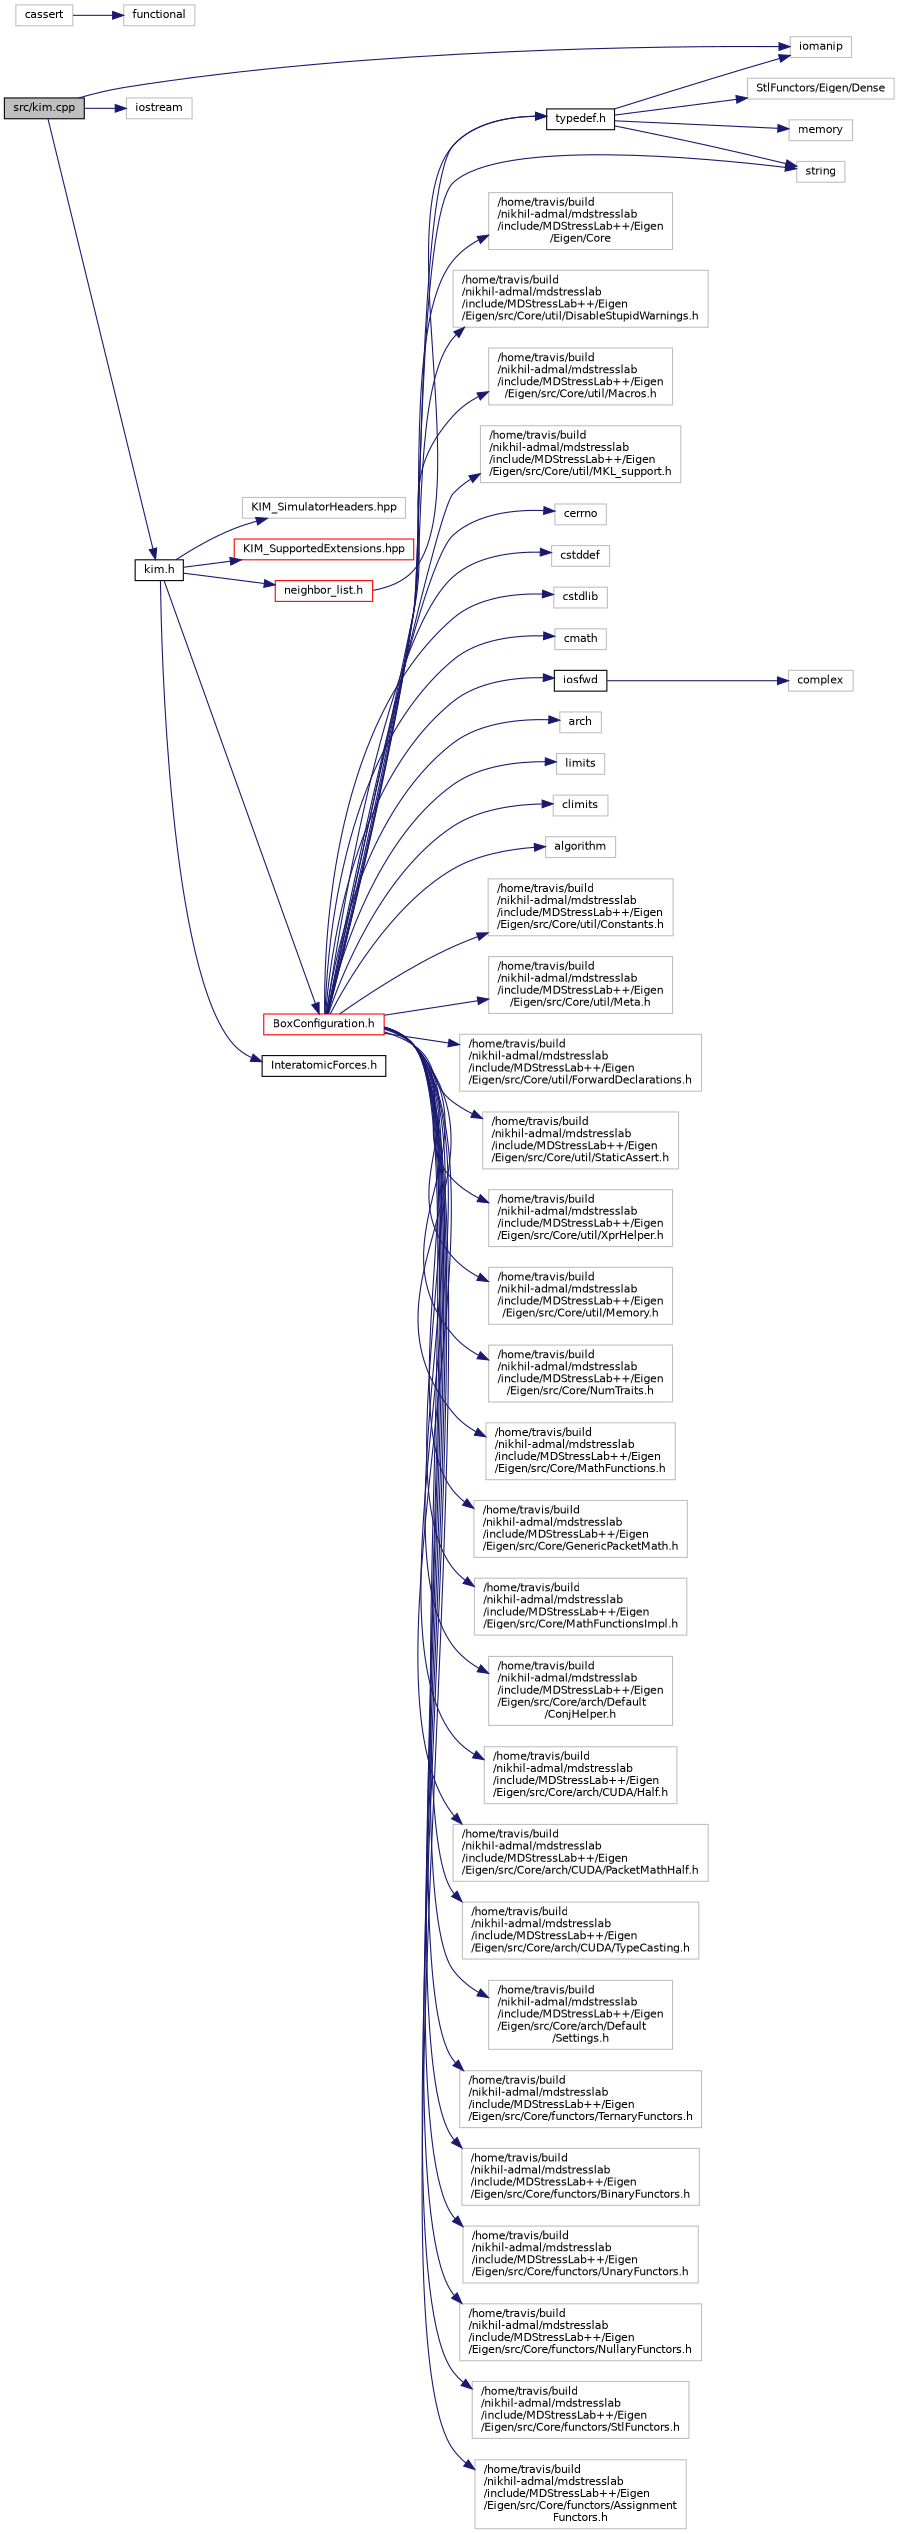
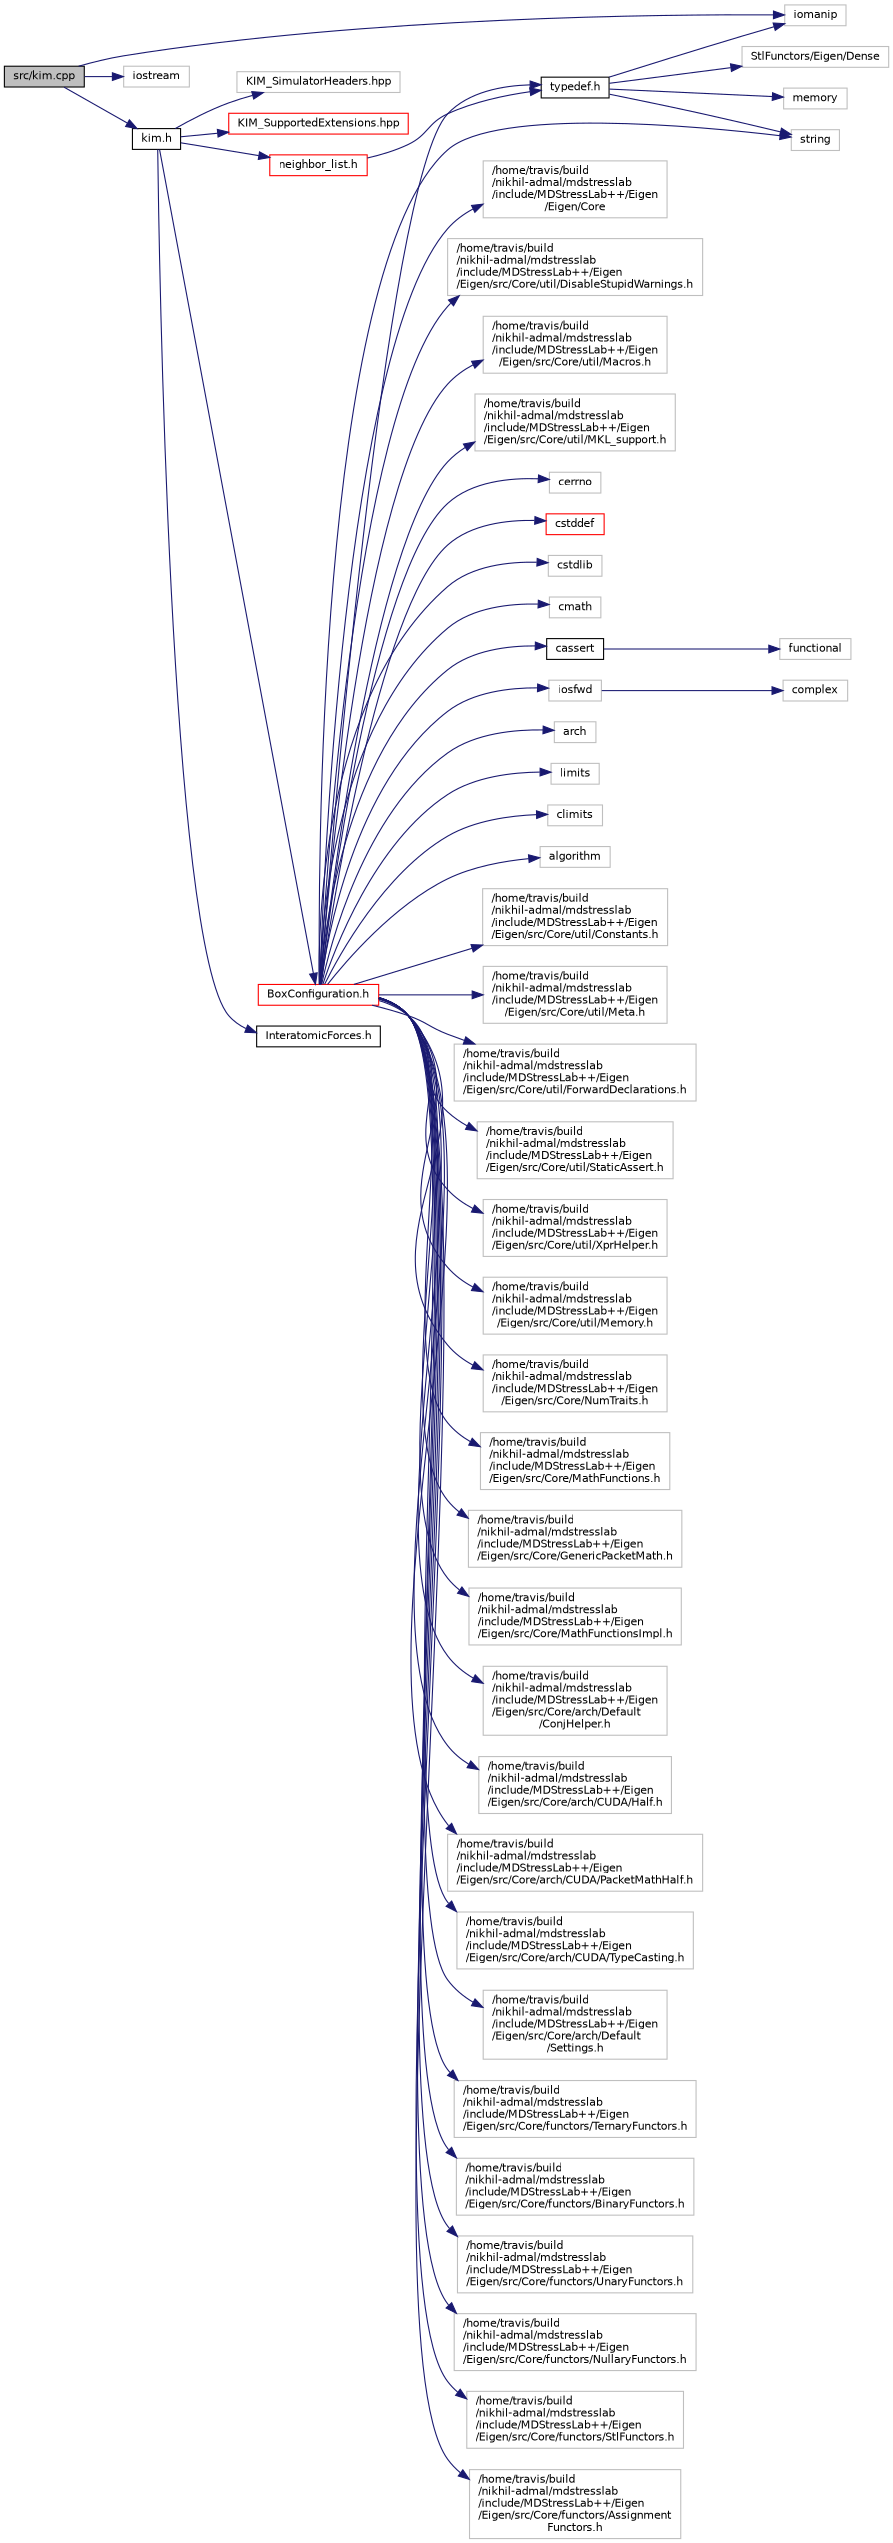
(44, 15) -> (575, 649)
(581, 556) -> (575, 524)
(581, 681) -> (575, 691)
none -> (373, 772)
